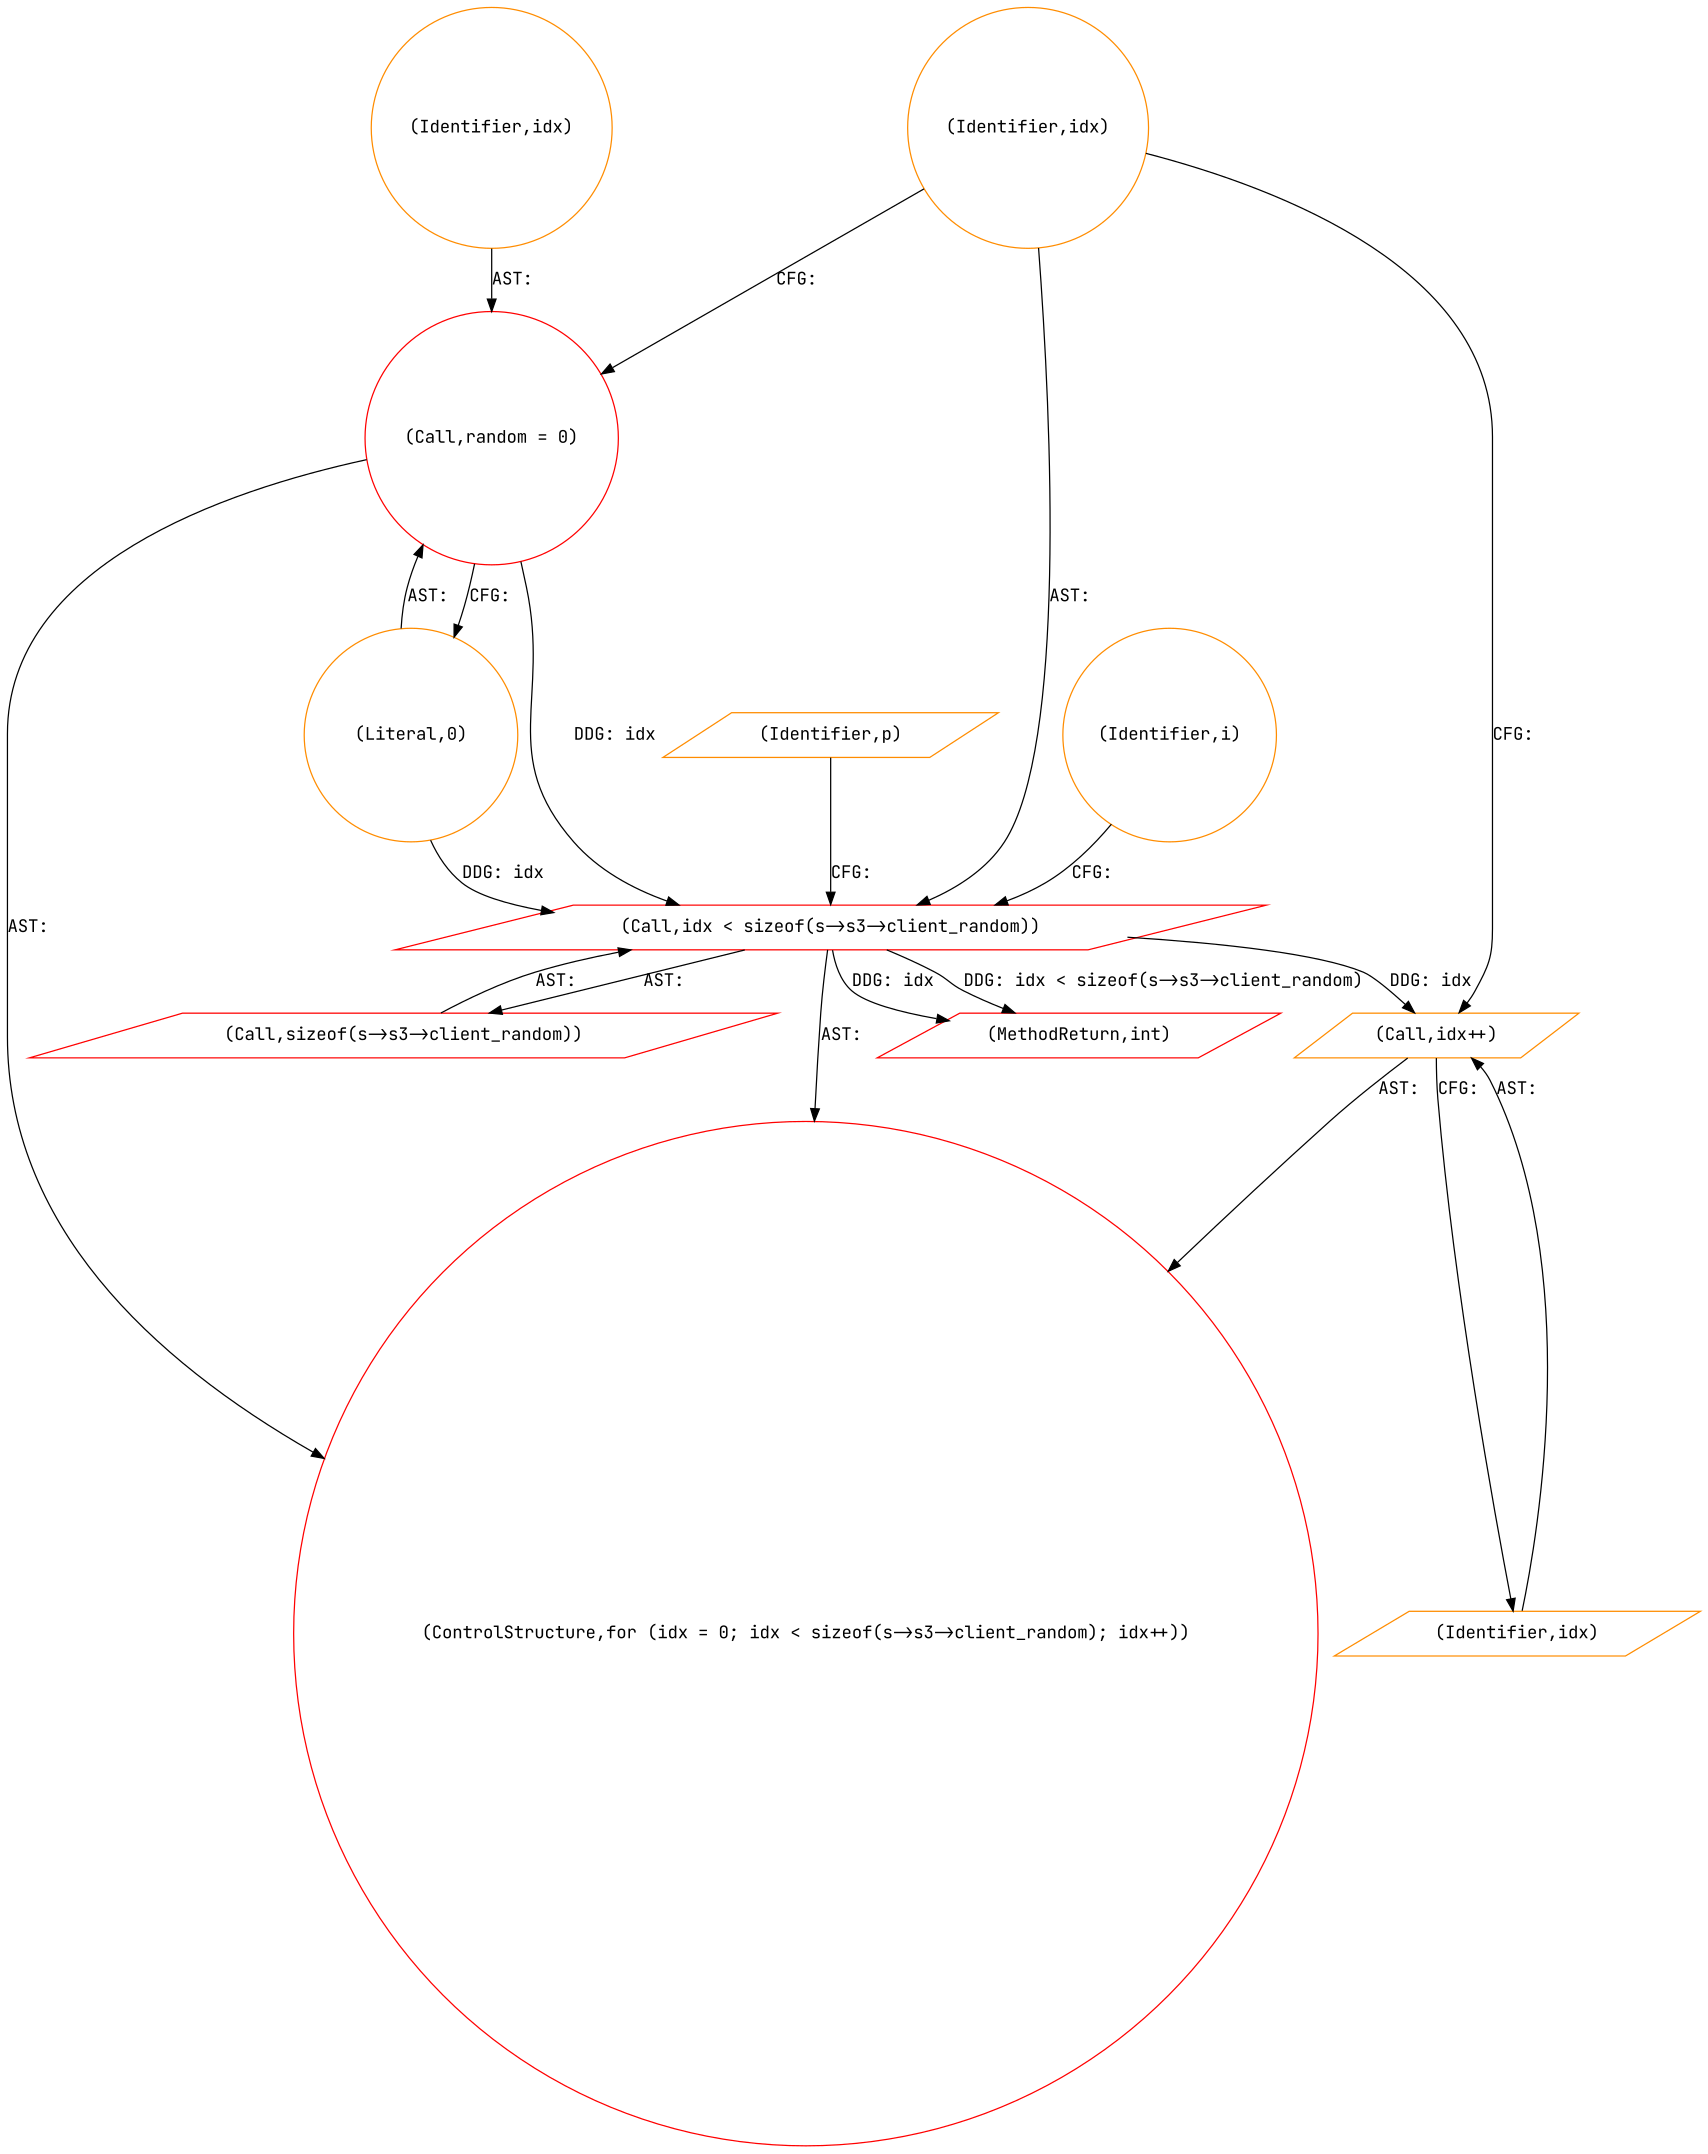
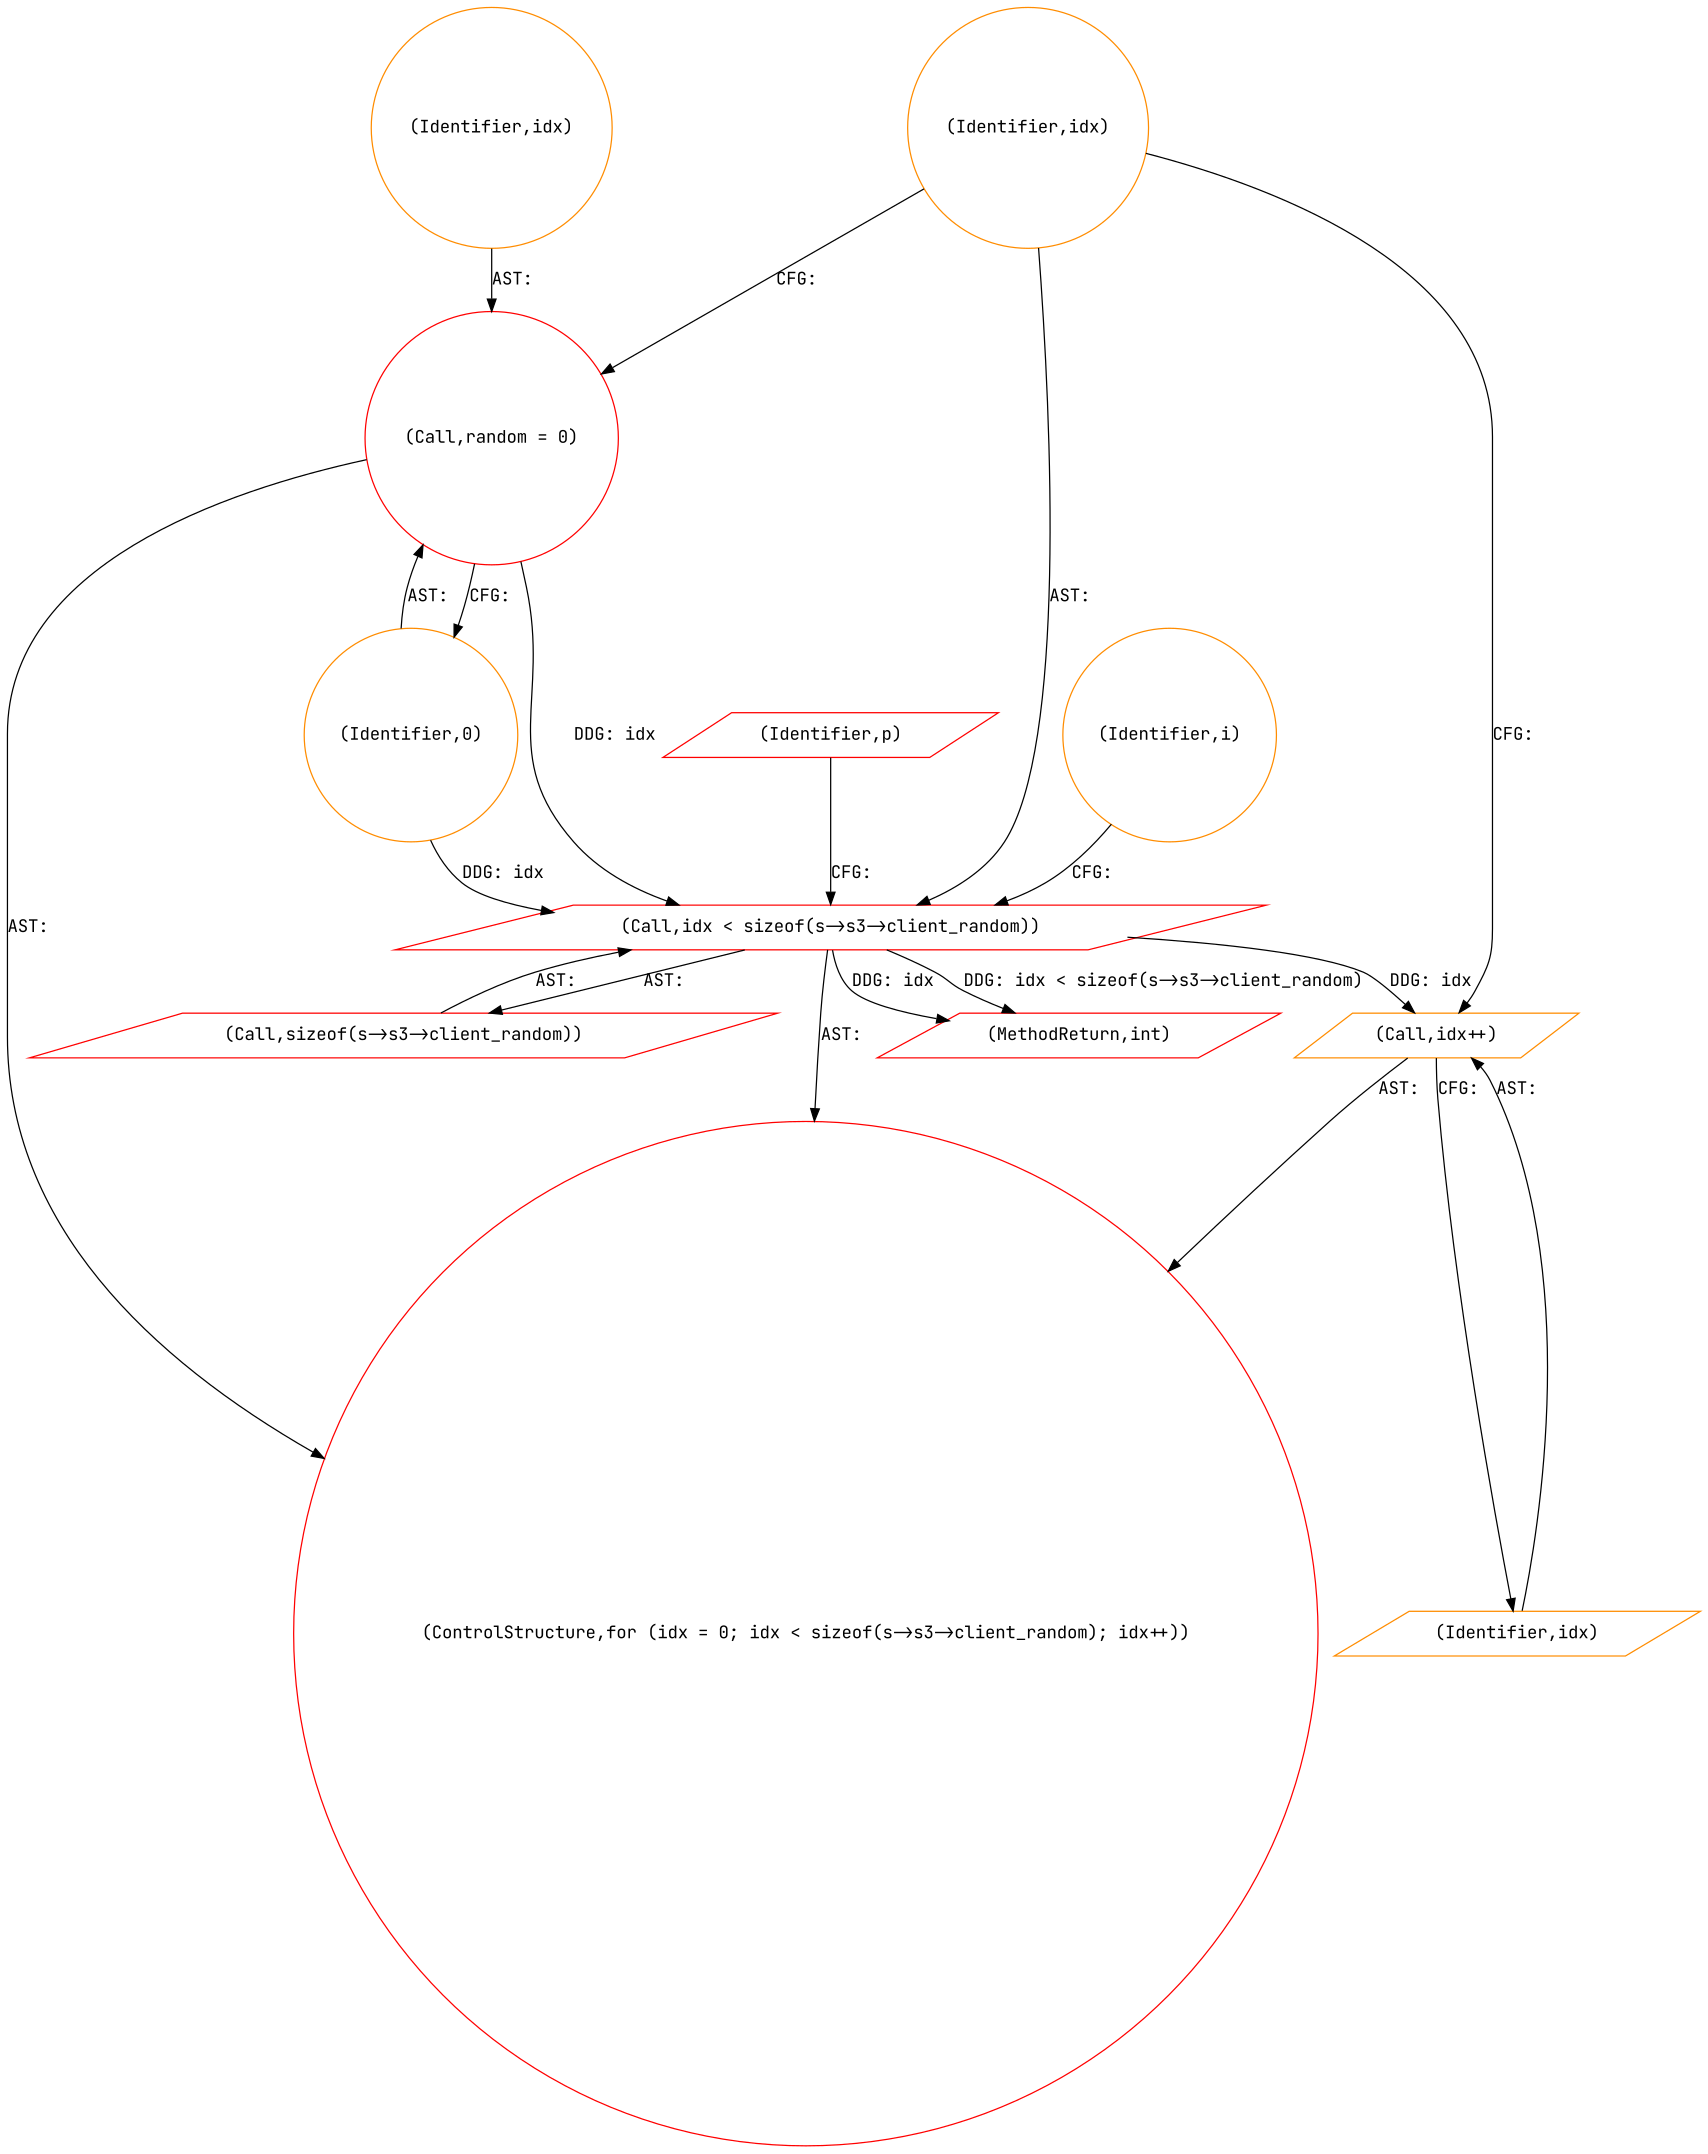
(411, 735) -> (411, 735)
(831, 735) -> (831, 735)
